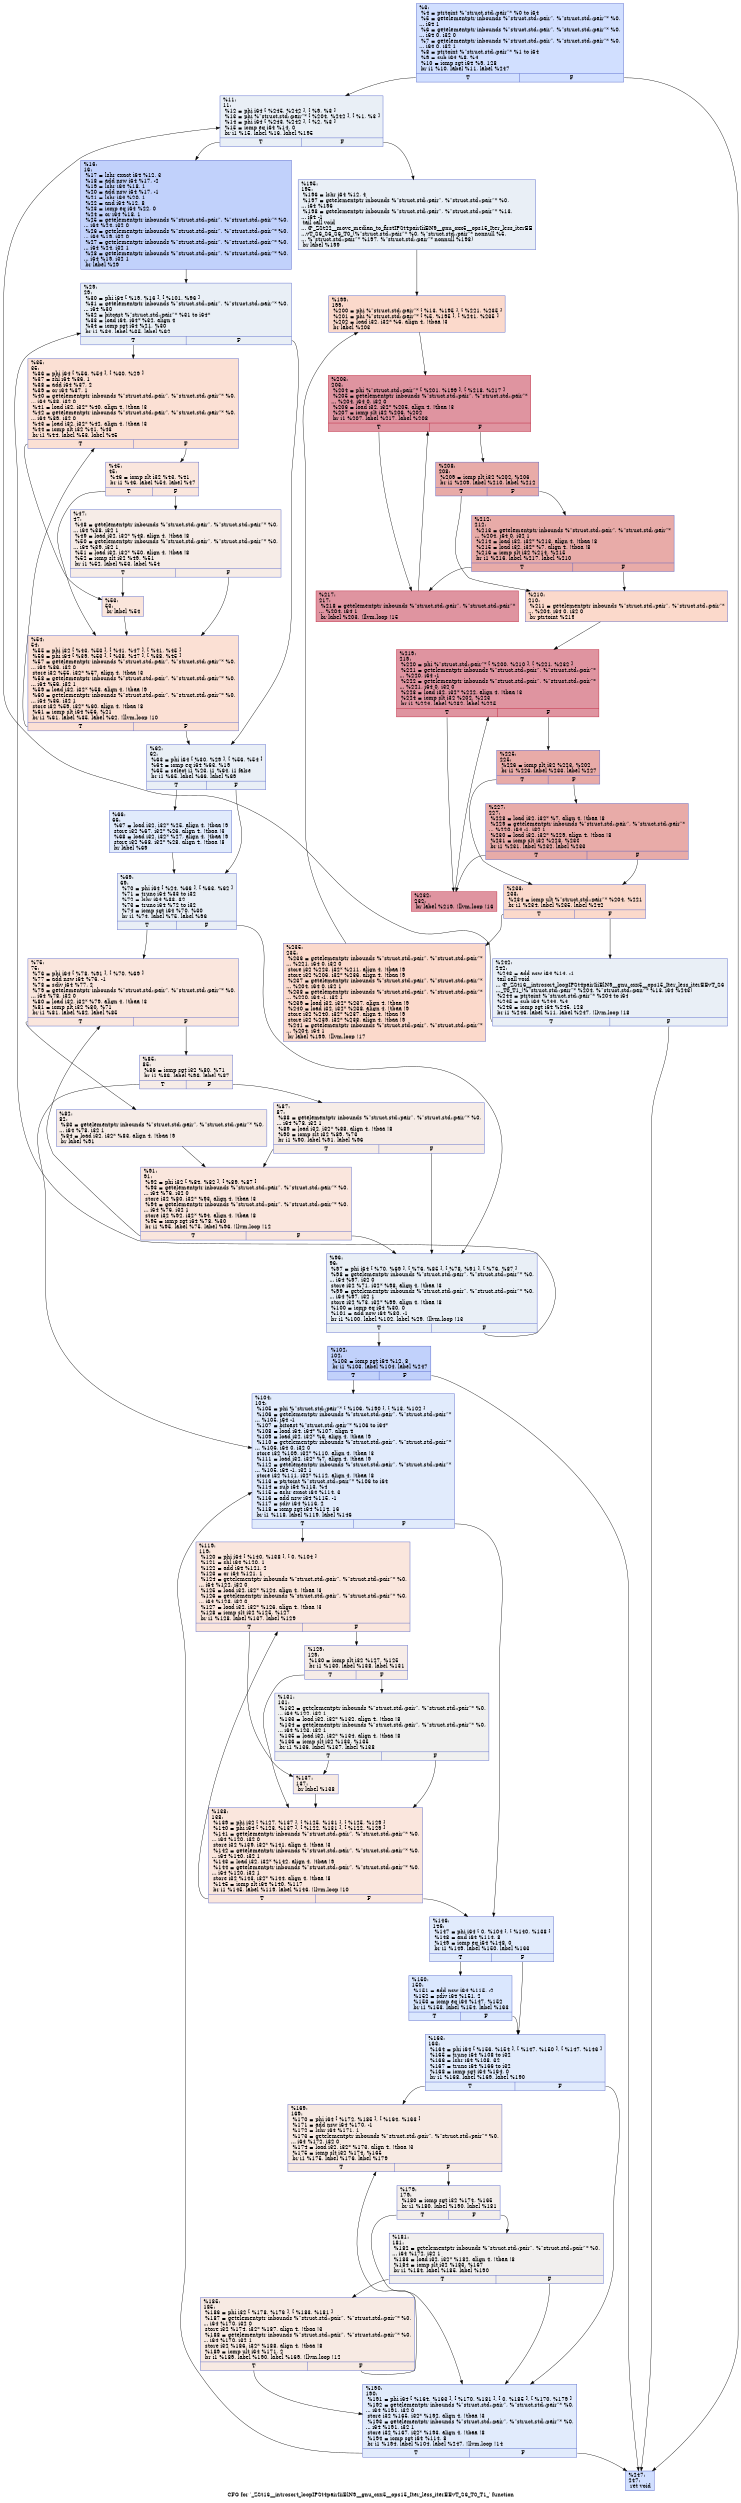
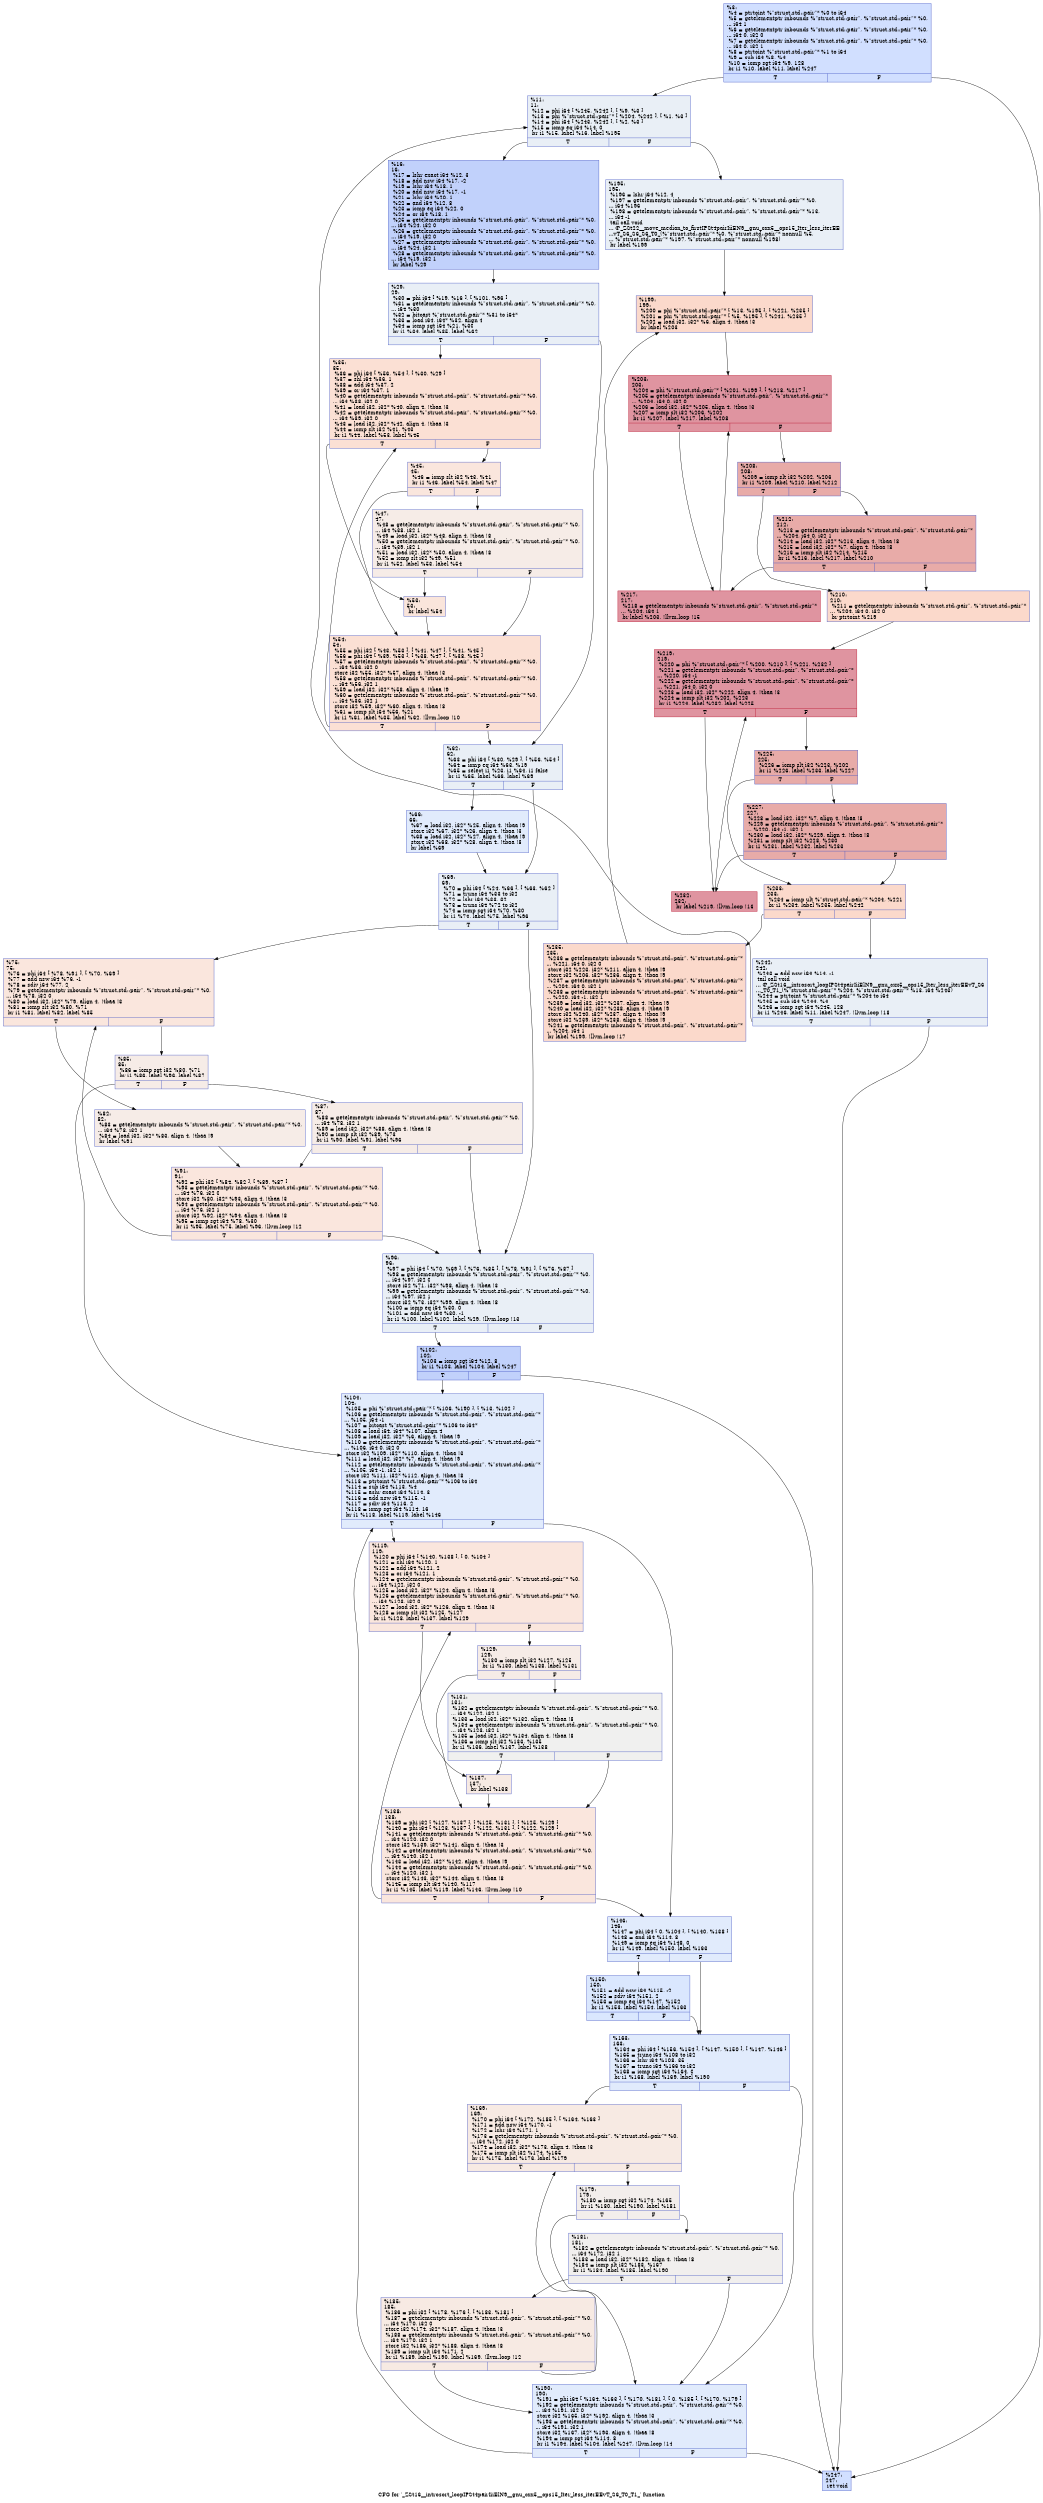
(17, 1069) -> none
(464, 2061) -> (649, 2061)
